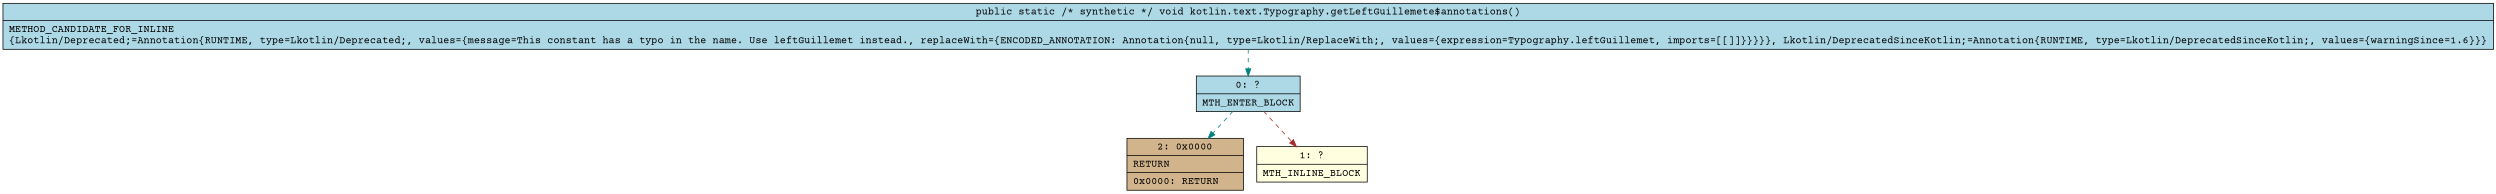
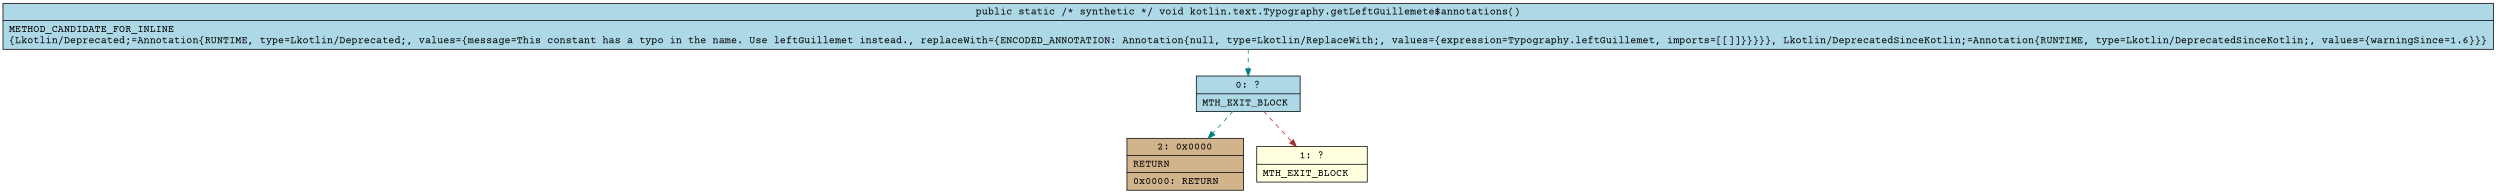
(1248, 102) -> (1245, 102)
(1312, 173) -> (1306, 173)
